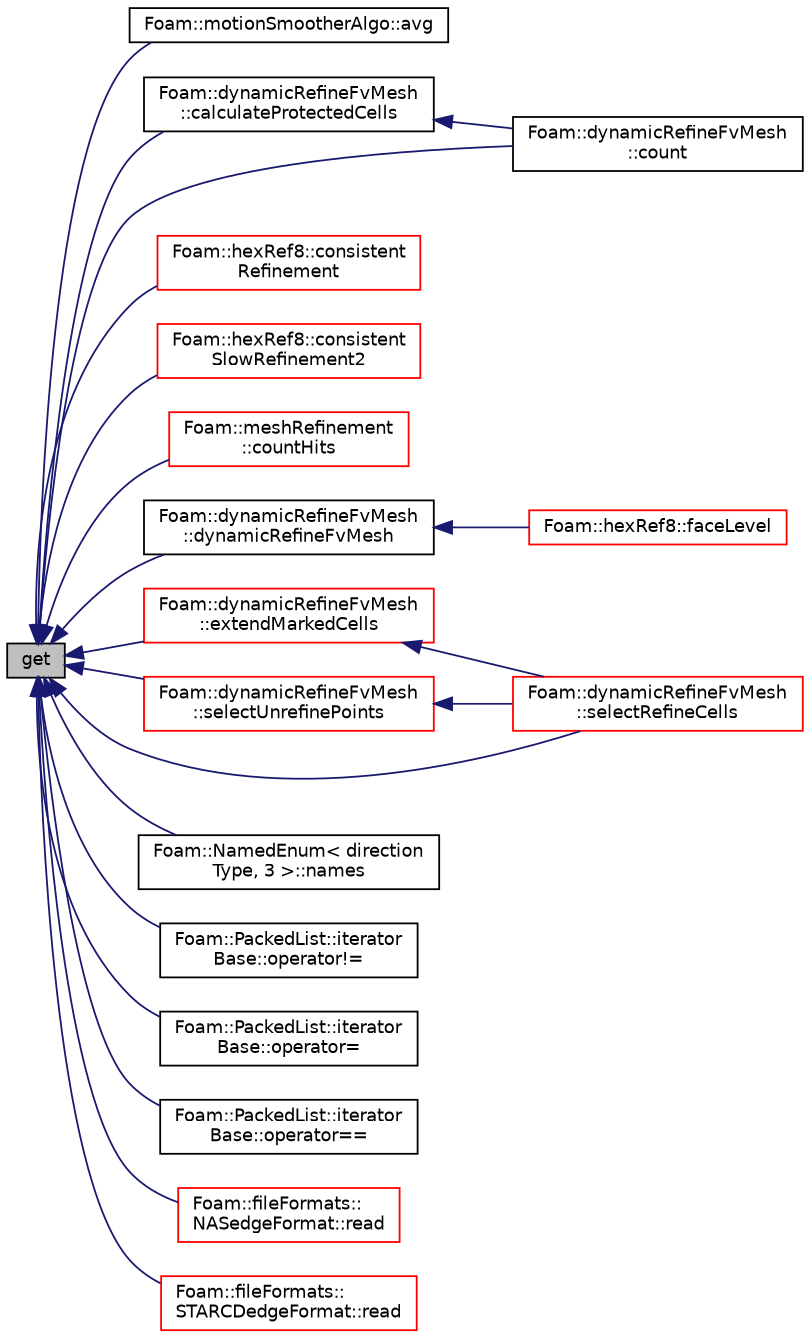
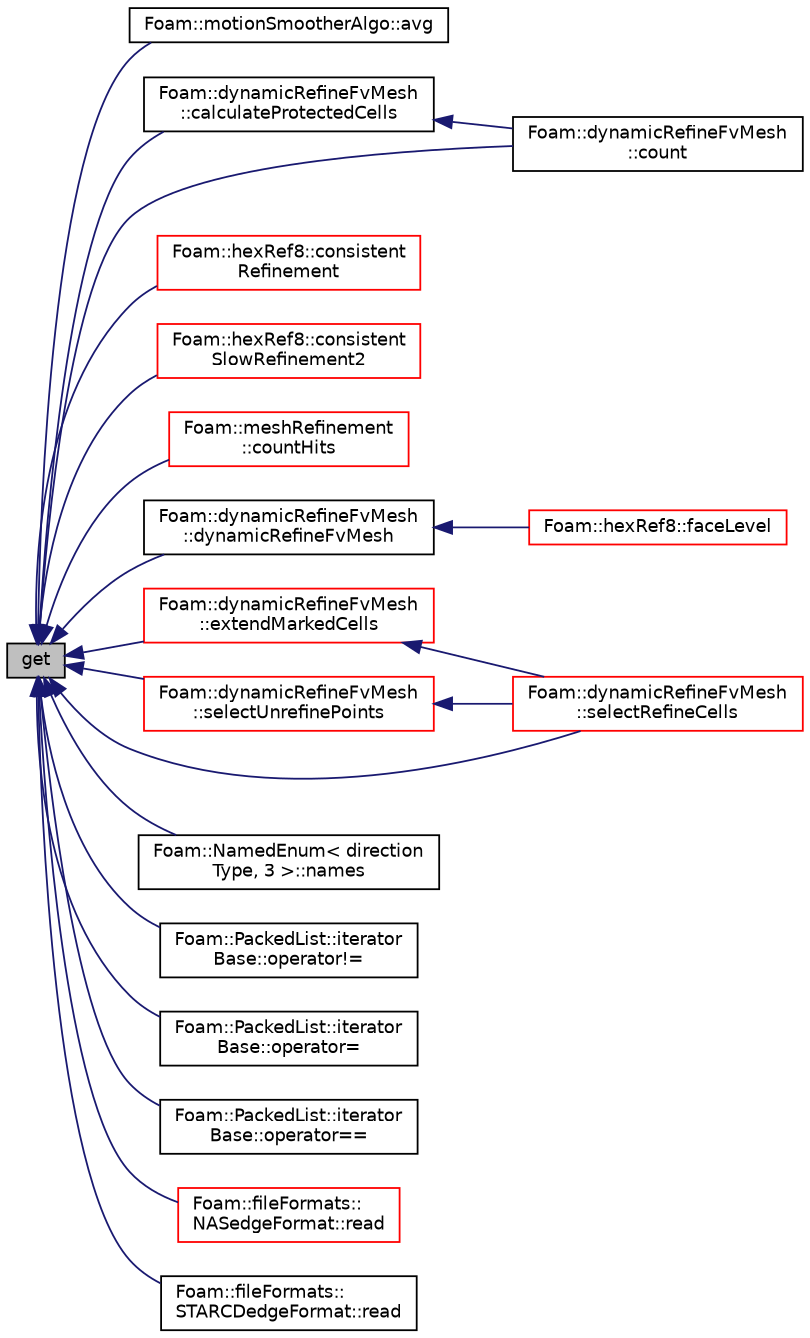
(289, 1303) -> (289, 1303)
